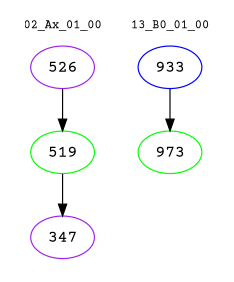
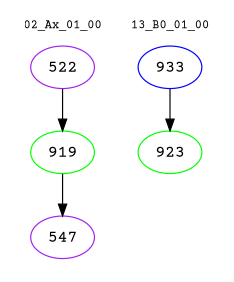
(63, 67) -> (63, 67)
(63, 152) -> (63, 152)
(170, 152) -> (170, 152)
(63, 237) -> (63, 237)
